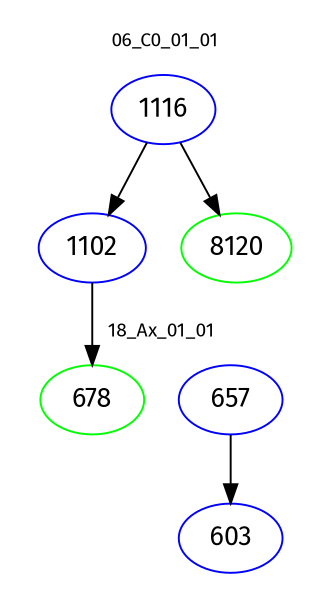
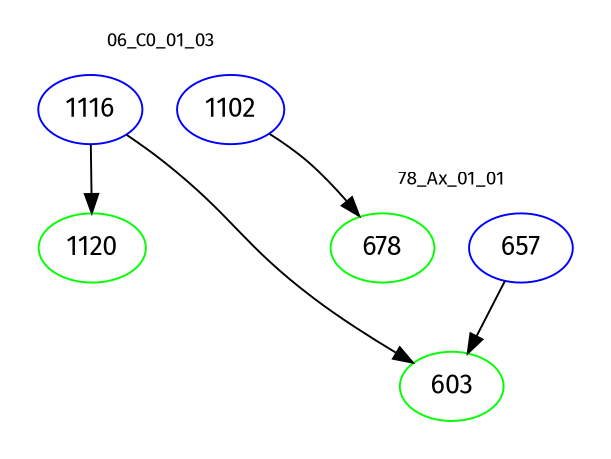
(165, 41) -> (161, 41)
(132, 170) -> (257, 249)
(236, 248) -> (92, 248)
(161, 332) -> (452, 180)
(231, 538) -> (452, 386)
